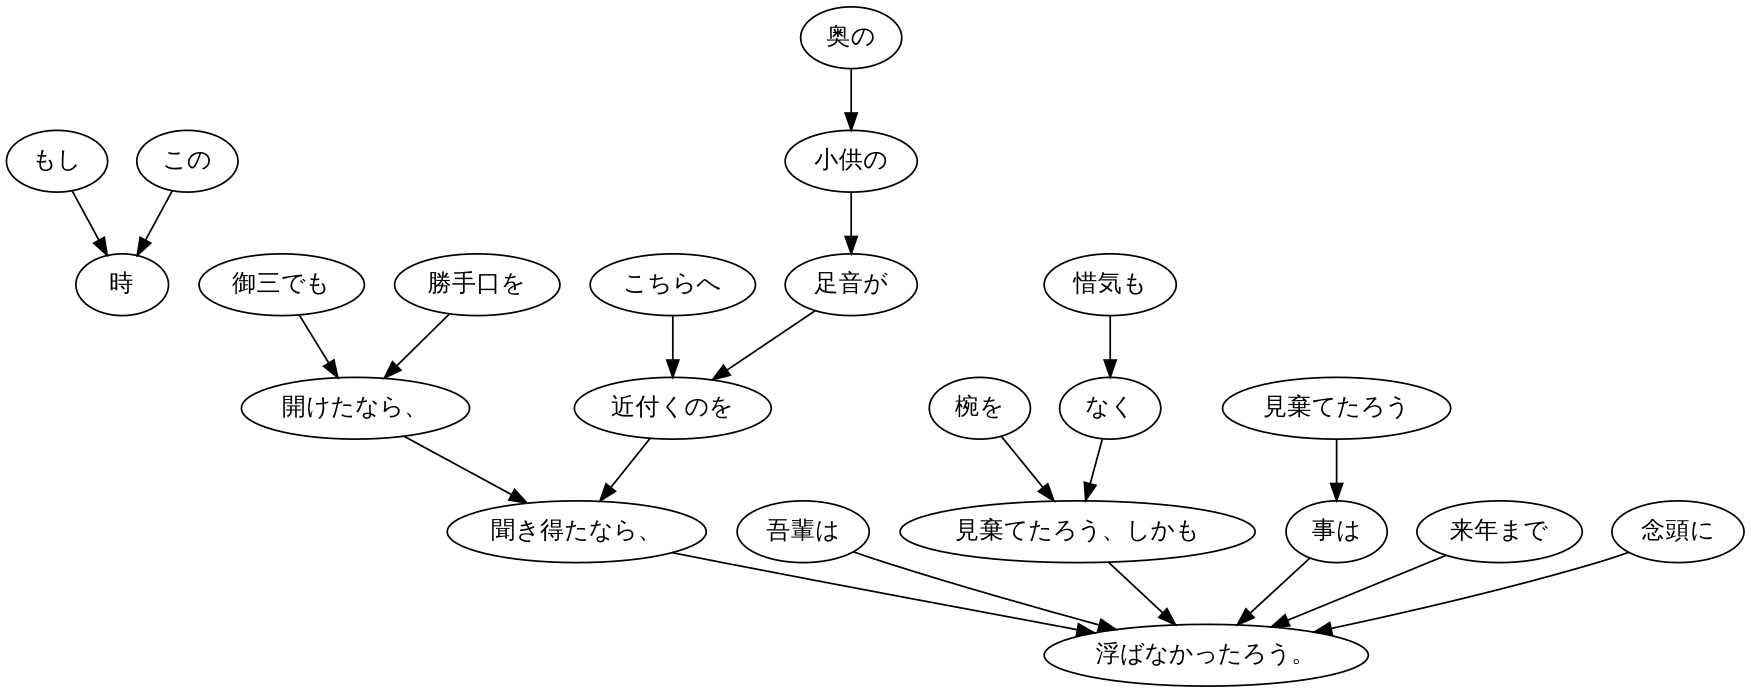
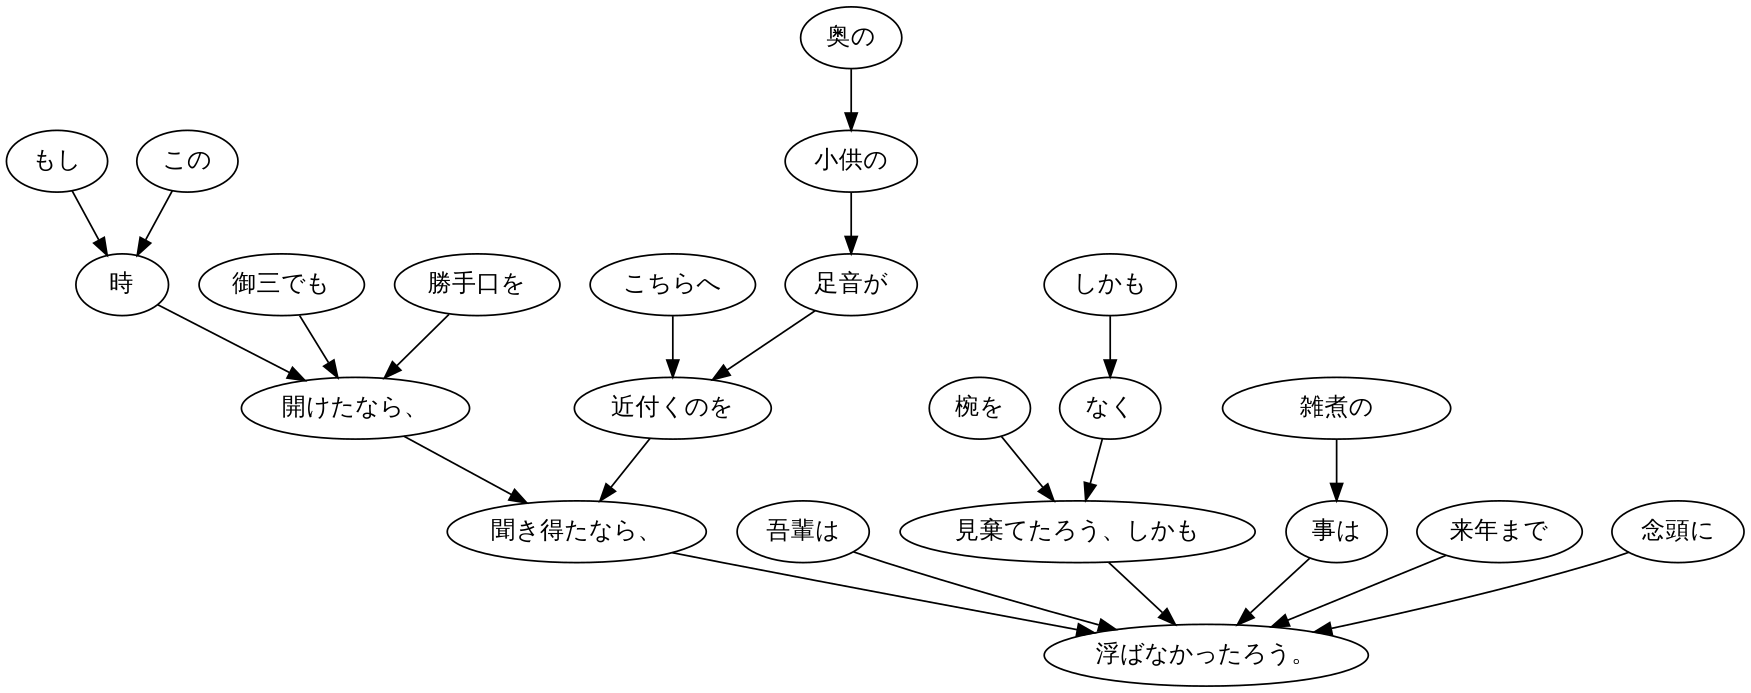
(1110, 285) -> (1110, 285)
none -> (223, 339)
(1337, 408) -> (1337, 408)
